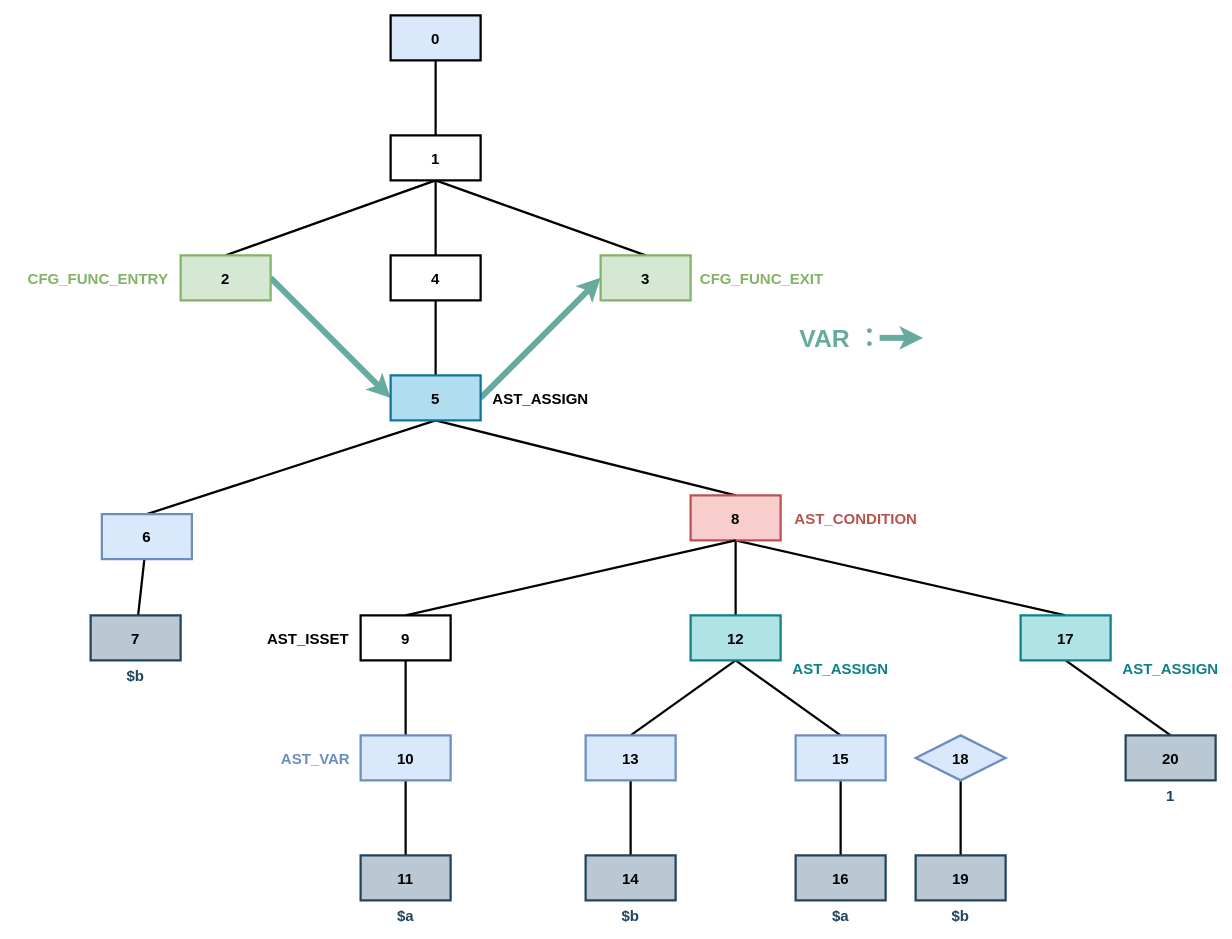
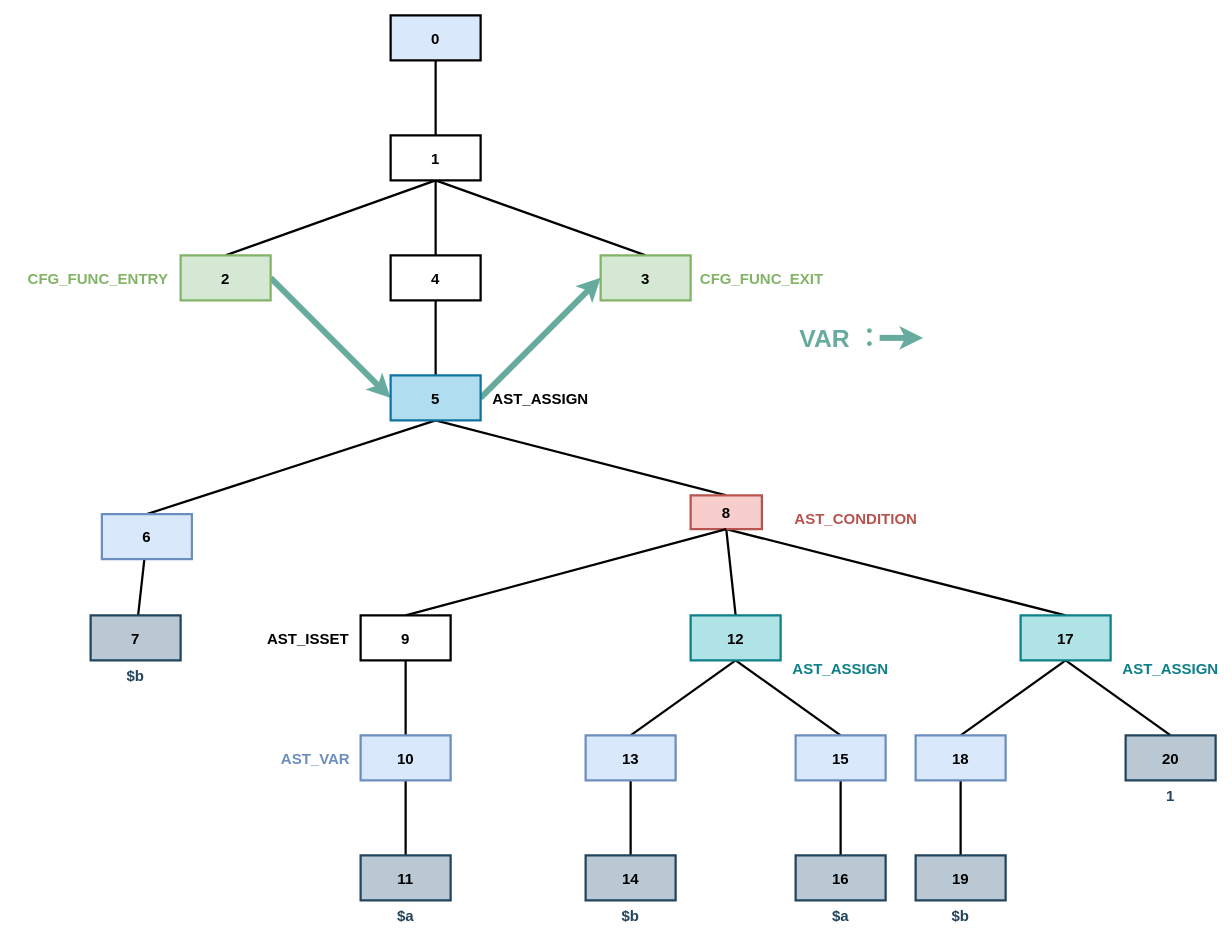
(735, 518) -> (726, 512)
none -> (1012, 698)
(960, 758) -> (960, 758)
